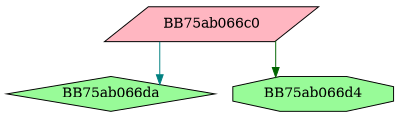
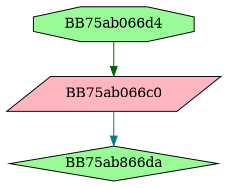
(276, 54) -> (114, 54)
(111, 94) -> (114, 164)
